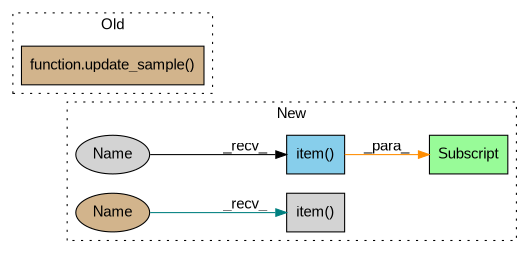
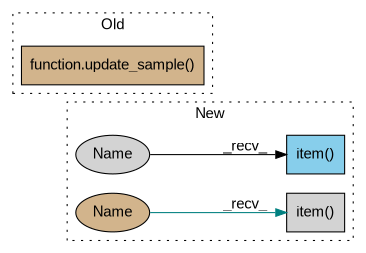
(469, 155) -> none
